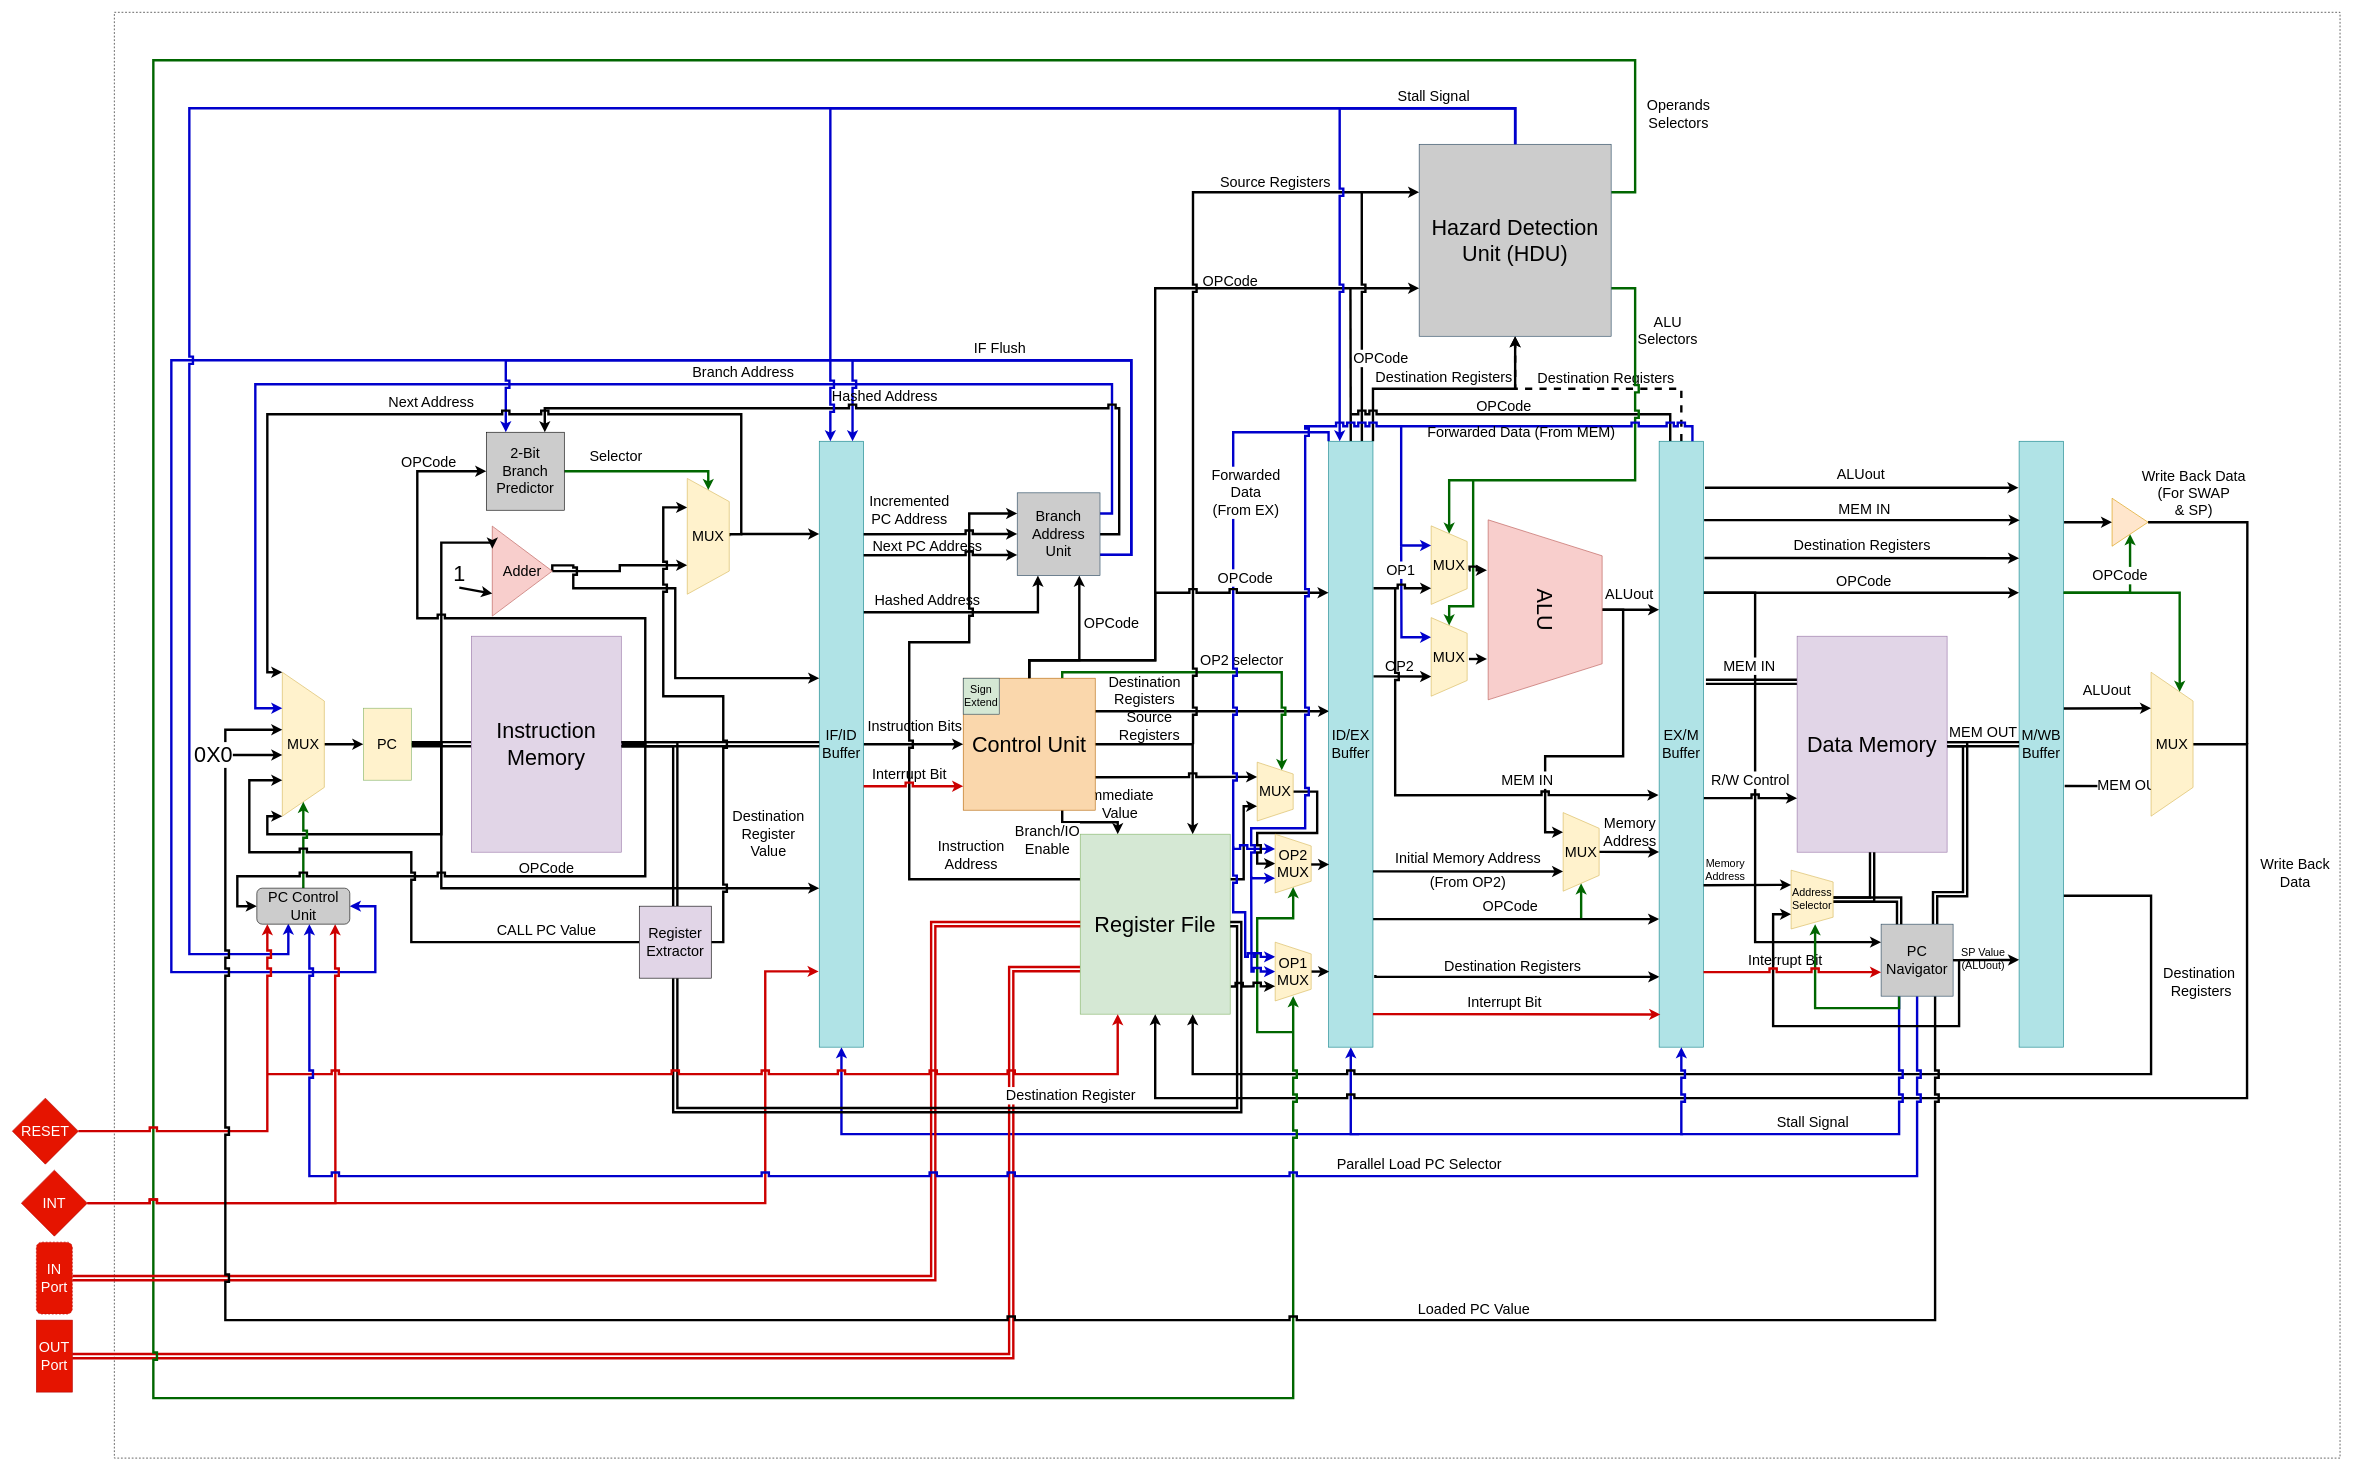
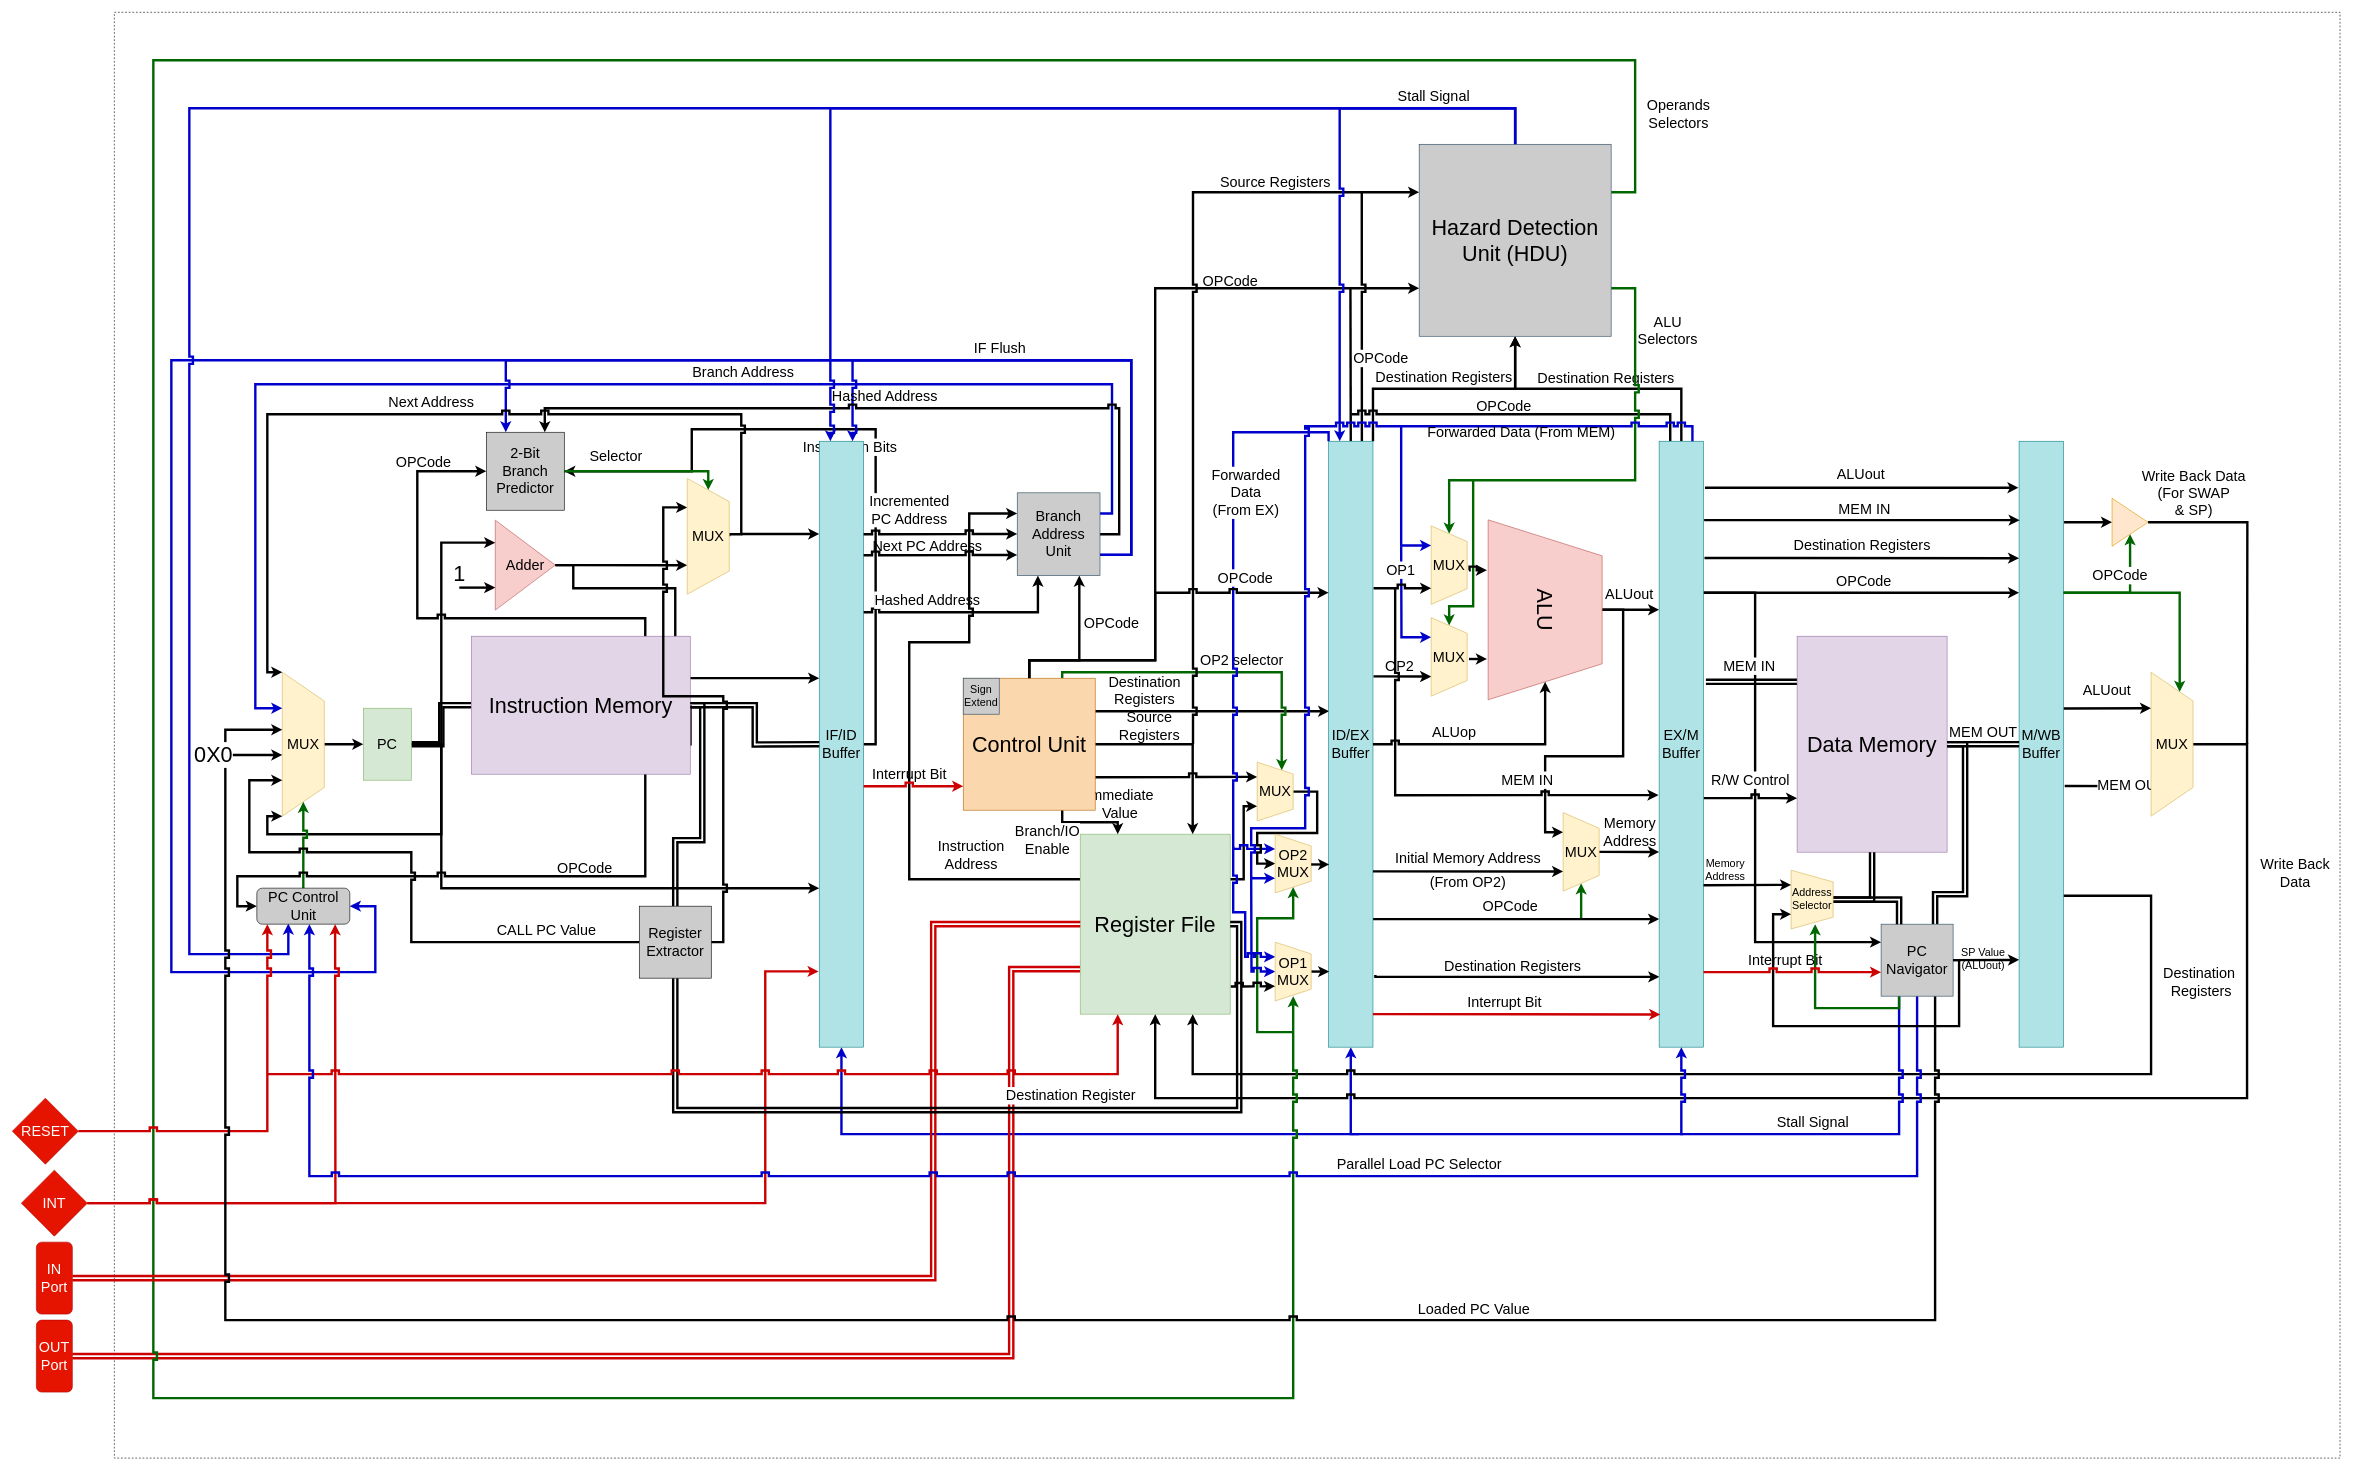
(1576, 389) -> (1576, 389)
(522, 571) -> (525, 565)
(981, 696) -> (981, 696)
(387, 744) -> (387, 744)
(546, 744) -> (581, 705)
(914, 744) -> (796, 429)
none -> (1483, 744)
(768, 834) -> none
(675, 942) -> (675, 942)
(54, 1278) -> (54, 1278)
(54, 1356) -> (54, 1356)
